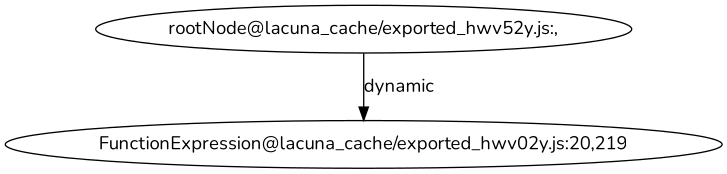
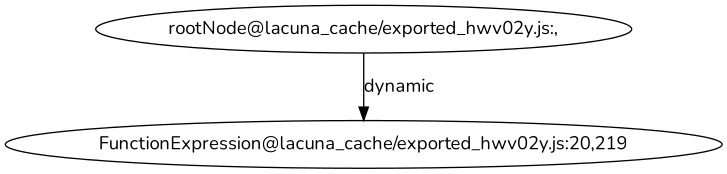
(364, 29) -> (364, 29)
